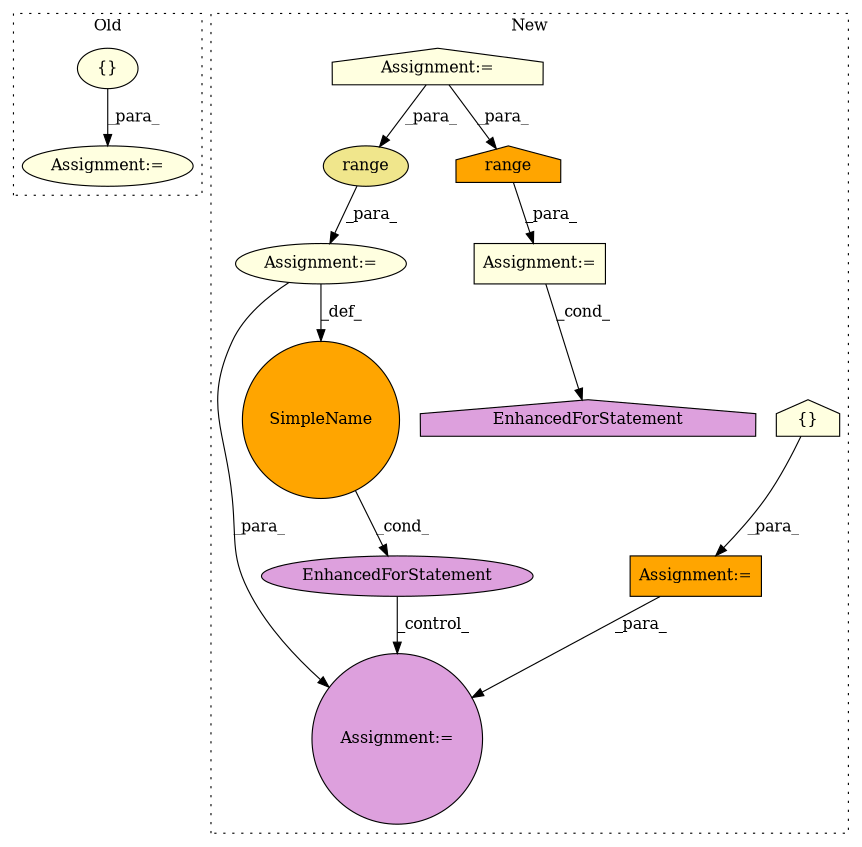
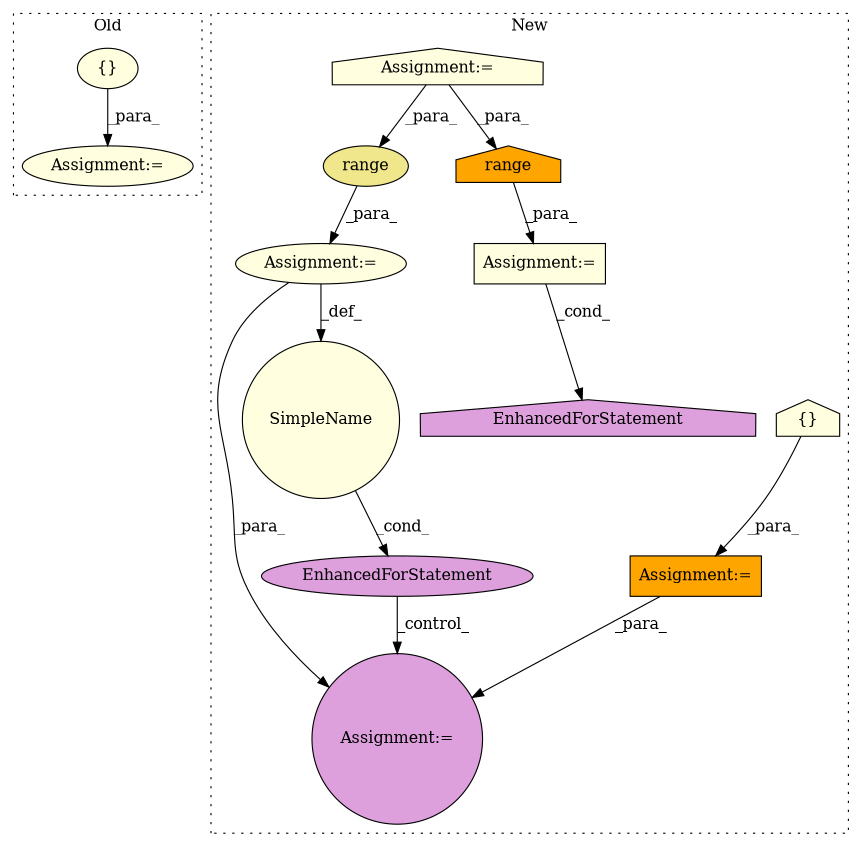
(321, 420) -> (321, 420)
